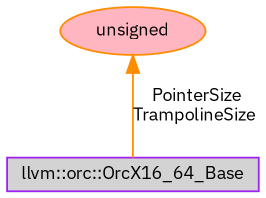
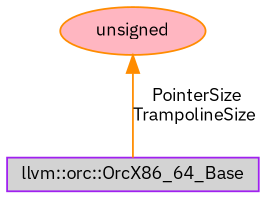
(133, 174) -> (133, 174)
